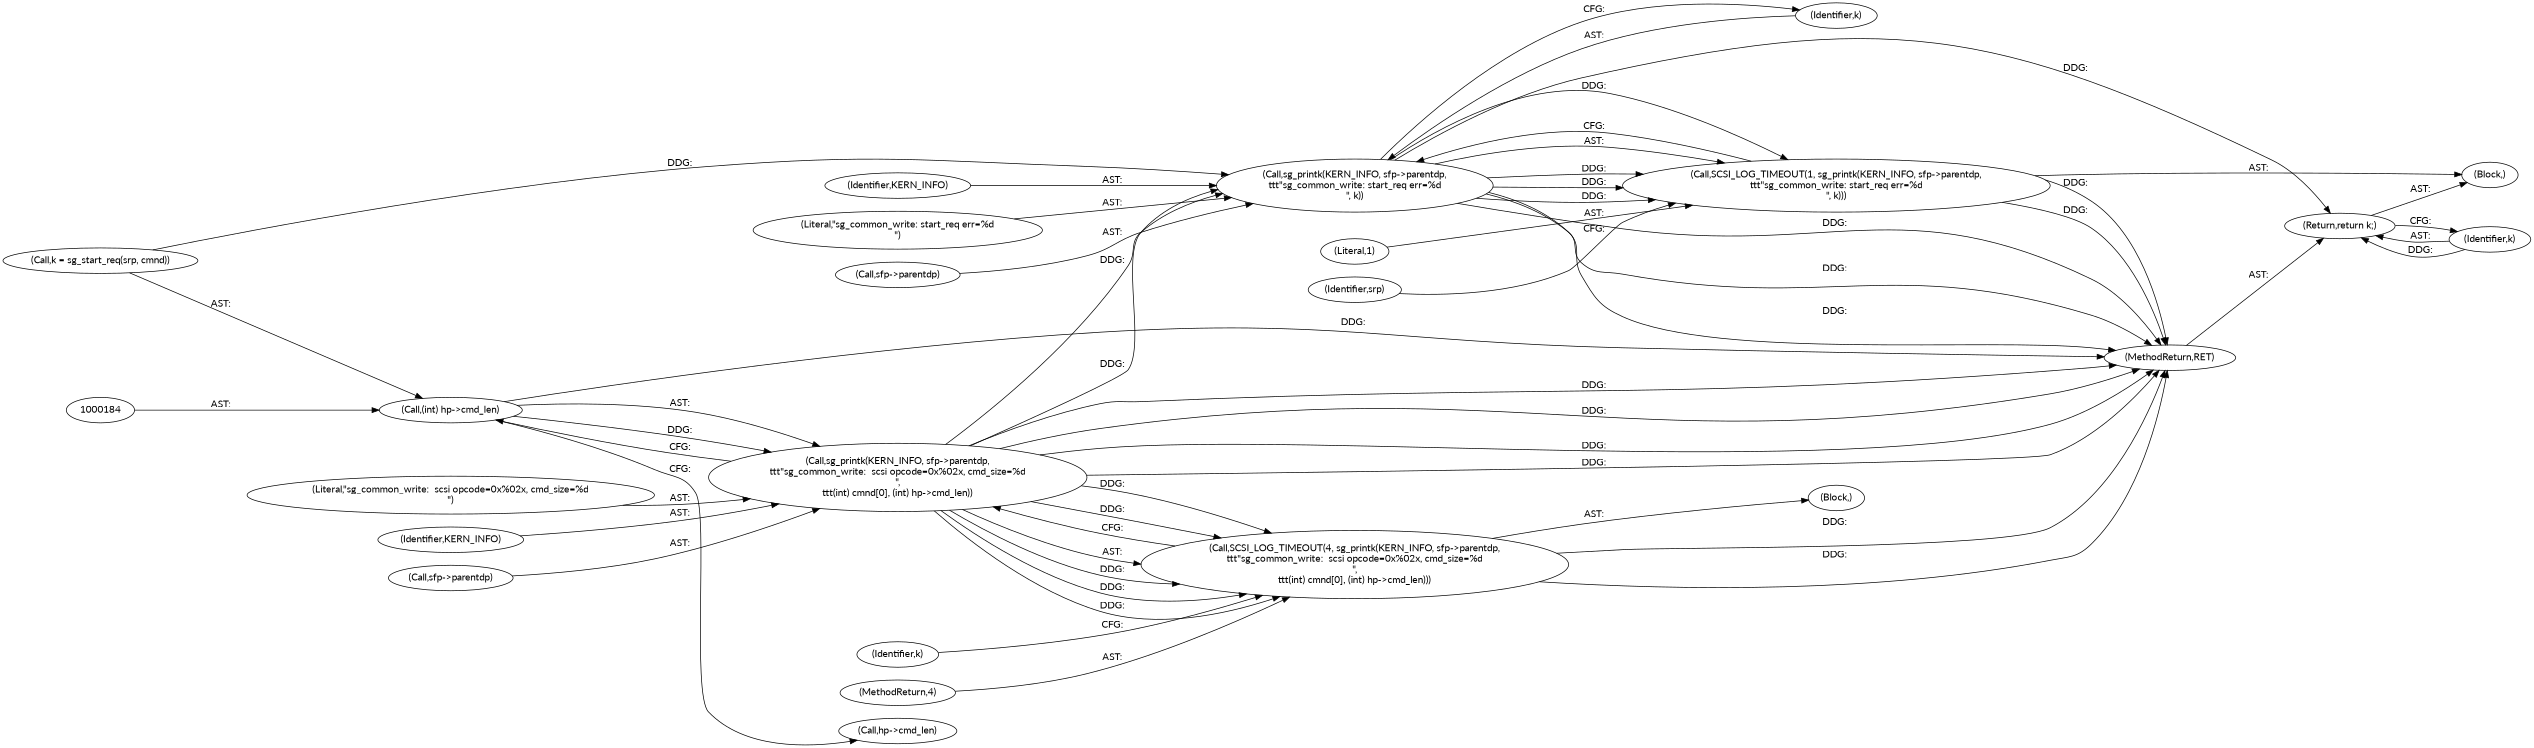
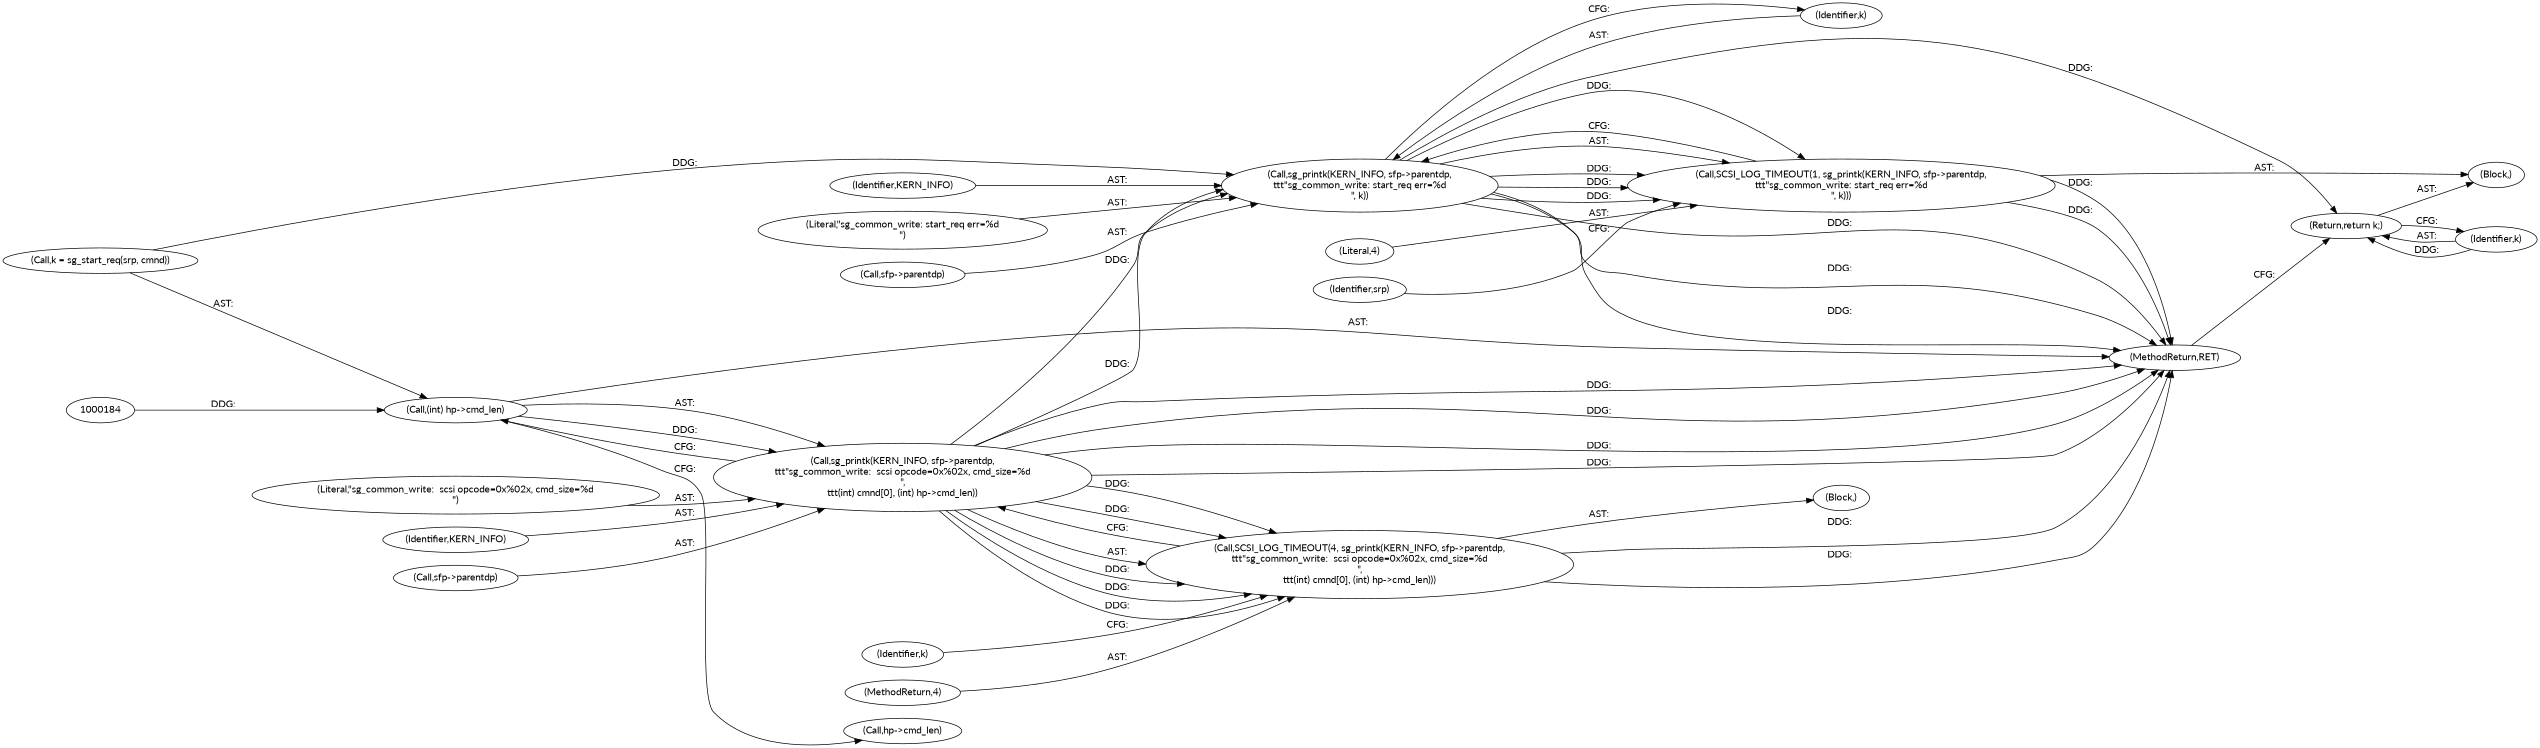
(1355, 251) -> (1360, 251)
(2260, 275) -> (2266, 275)
(1355, 323) -> (1360, 323)
(222, 405) -> (225, 405)
